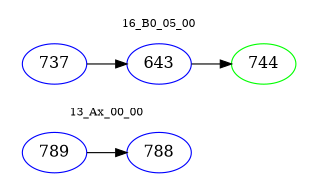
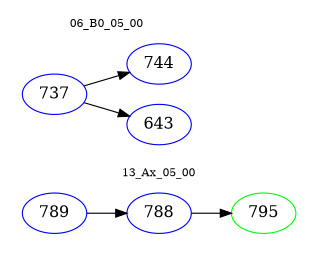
(159, 24) -> (107, 24)
(206, 64) -> (101, 81)
(264, 64) -> (159, 64)
(107, 113) -> (159, 173)
none -> (264, 213)
